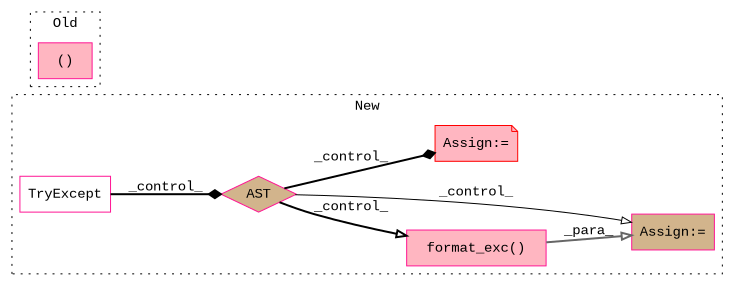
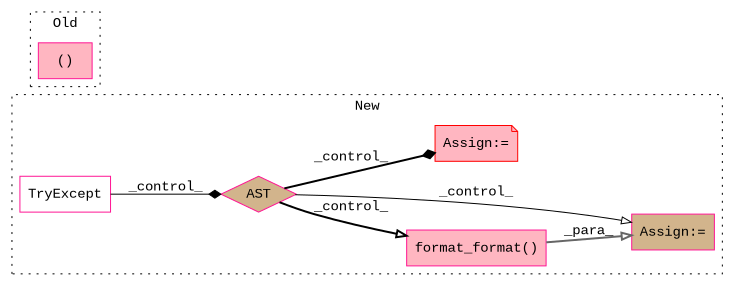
(160, 194) -> (160, 194)
(476, 248) -> (476, 248)
